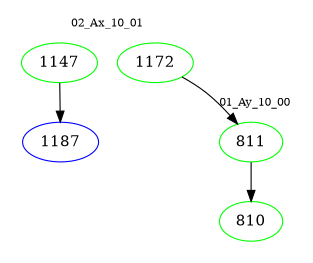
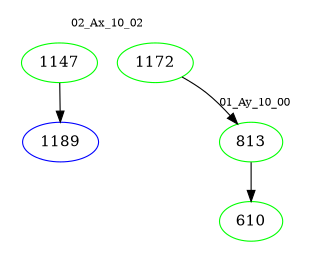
(107, 24) -> (107, 24)
(61, 142) -> (61, 142)
(251, 142) -> (251, 142)
(251, 221) -> (251, 221)
